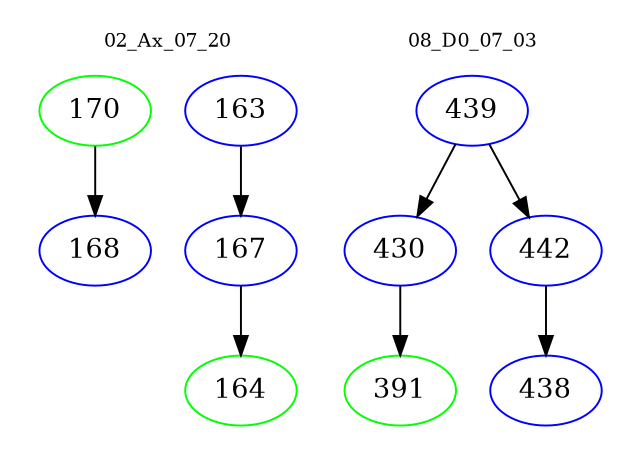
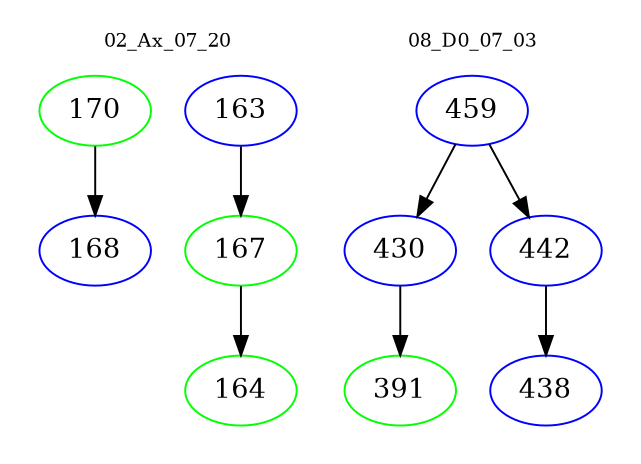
(472, 111) -> (472, 111)
(241, 251) -> (241, 251)
